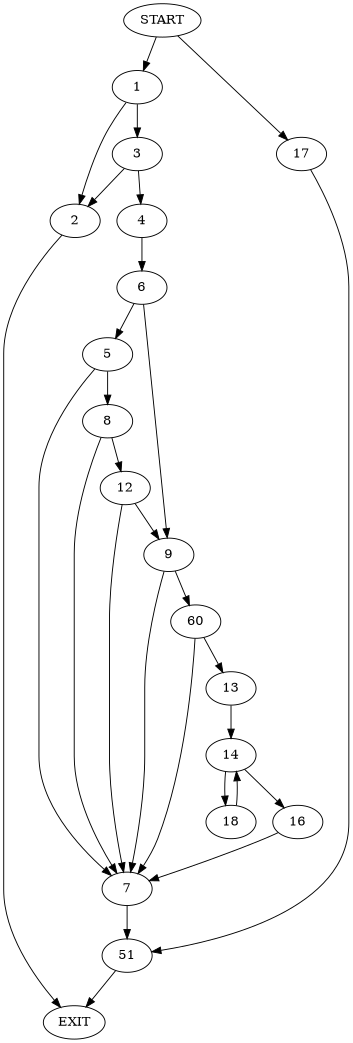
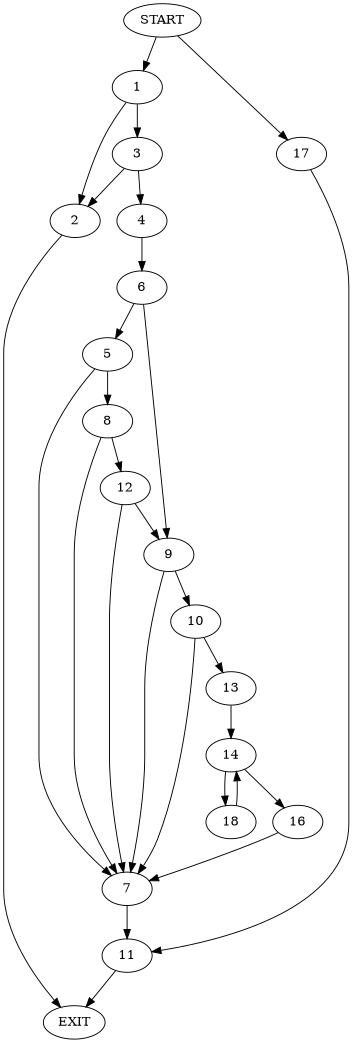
(196, 622) -> (196, 622)
(127, 956) -> (127, 956)
